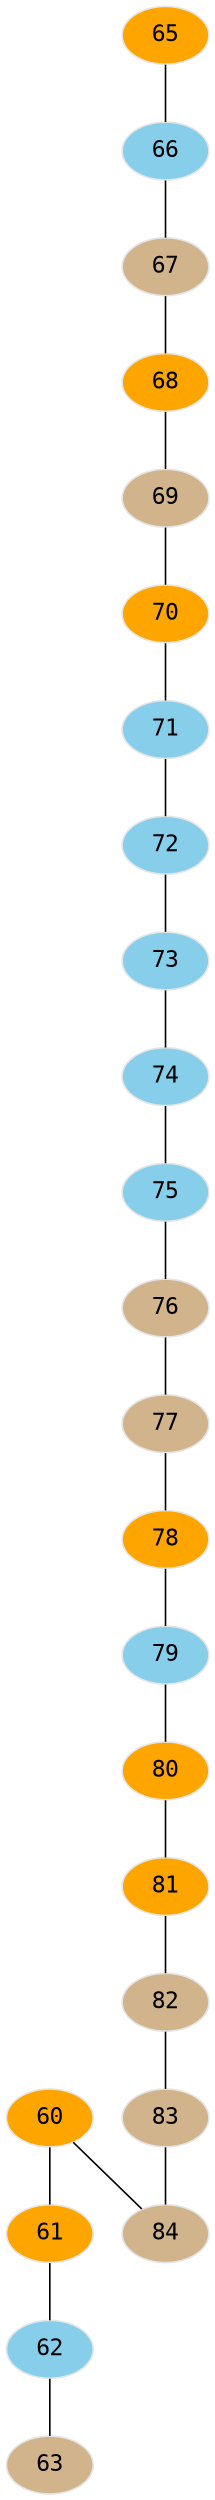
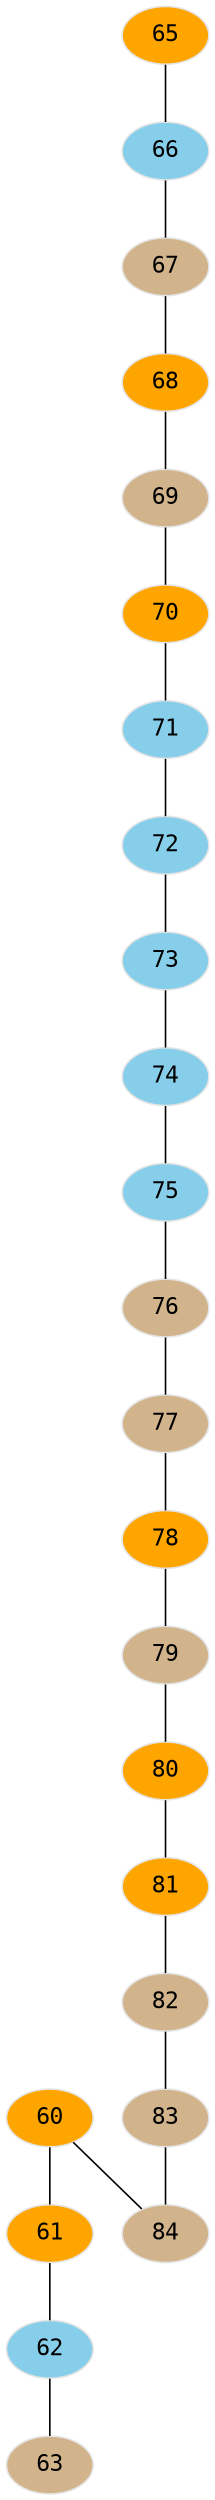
(166, 1655) -> (166, 1655)
